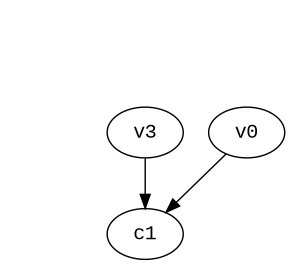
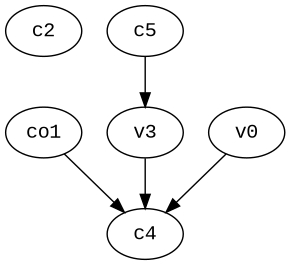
none -> (44, 31)
none -> (145, 31)
none -> (44, 133)
(145, 234) -> (145, 234)
